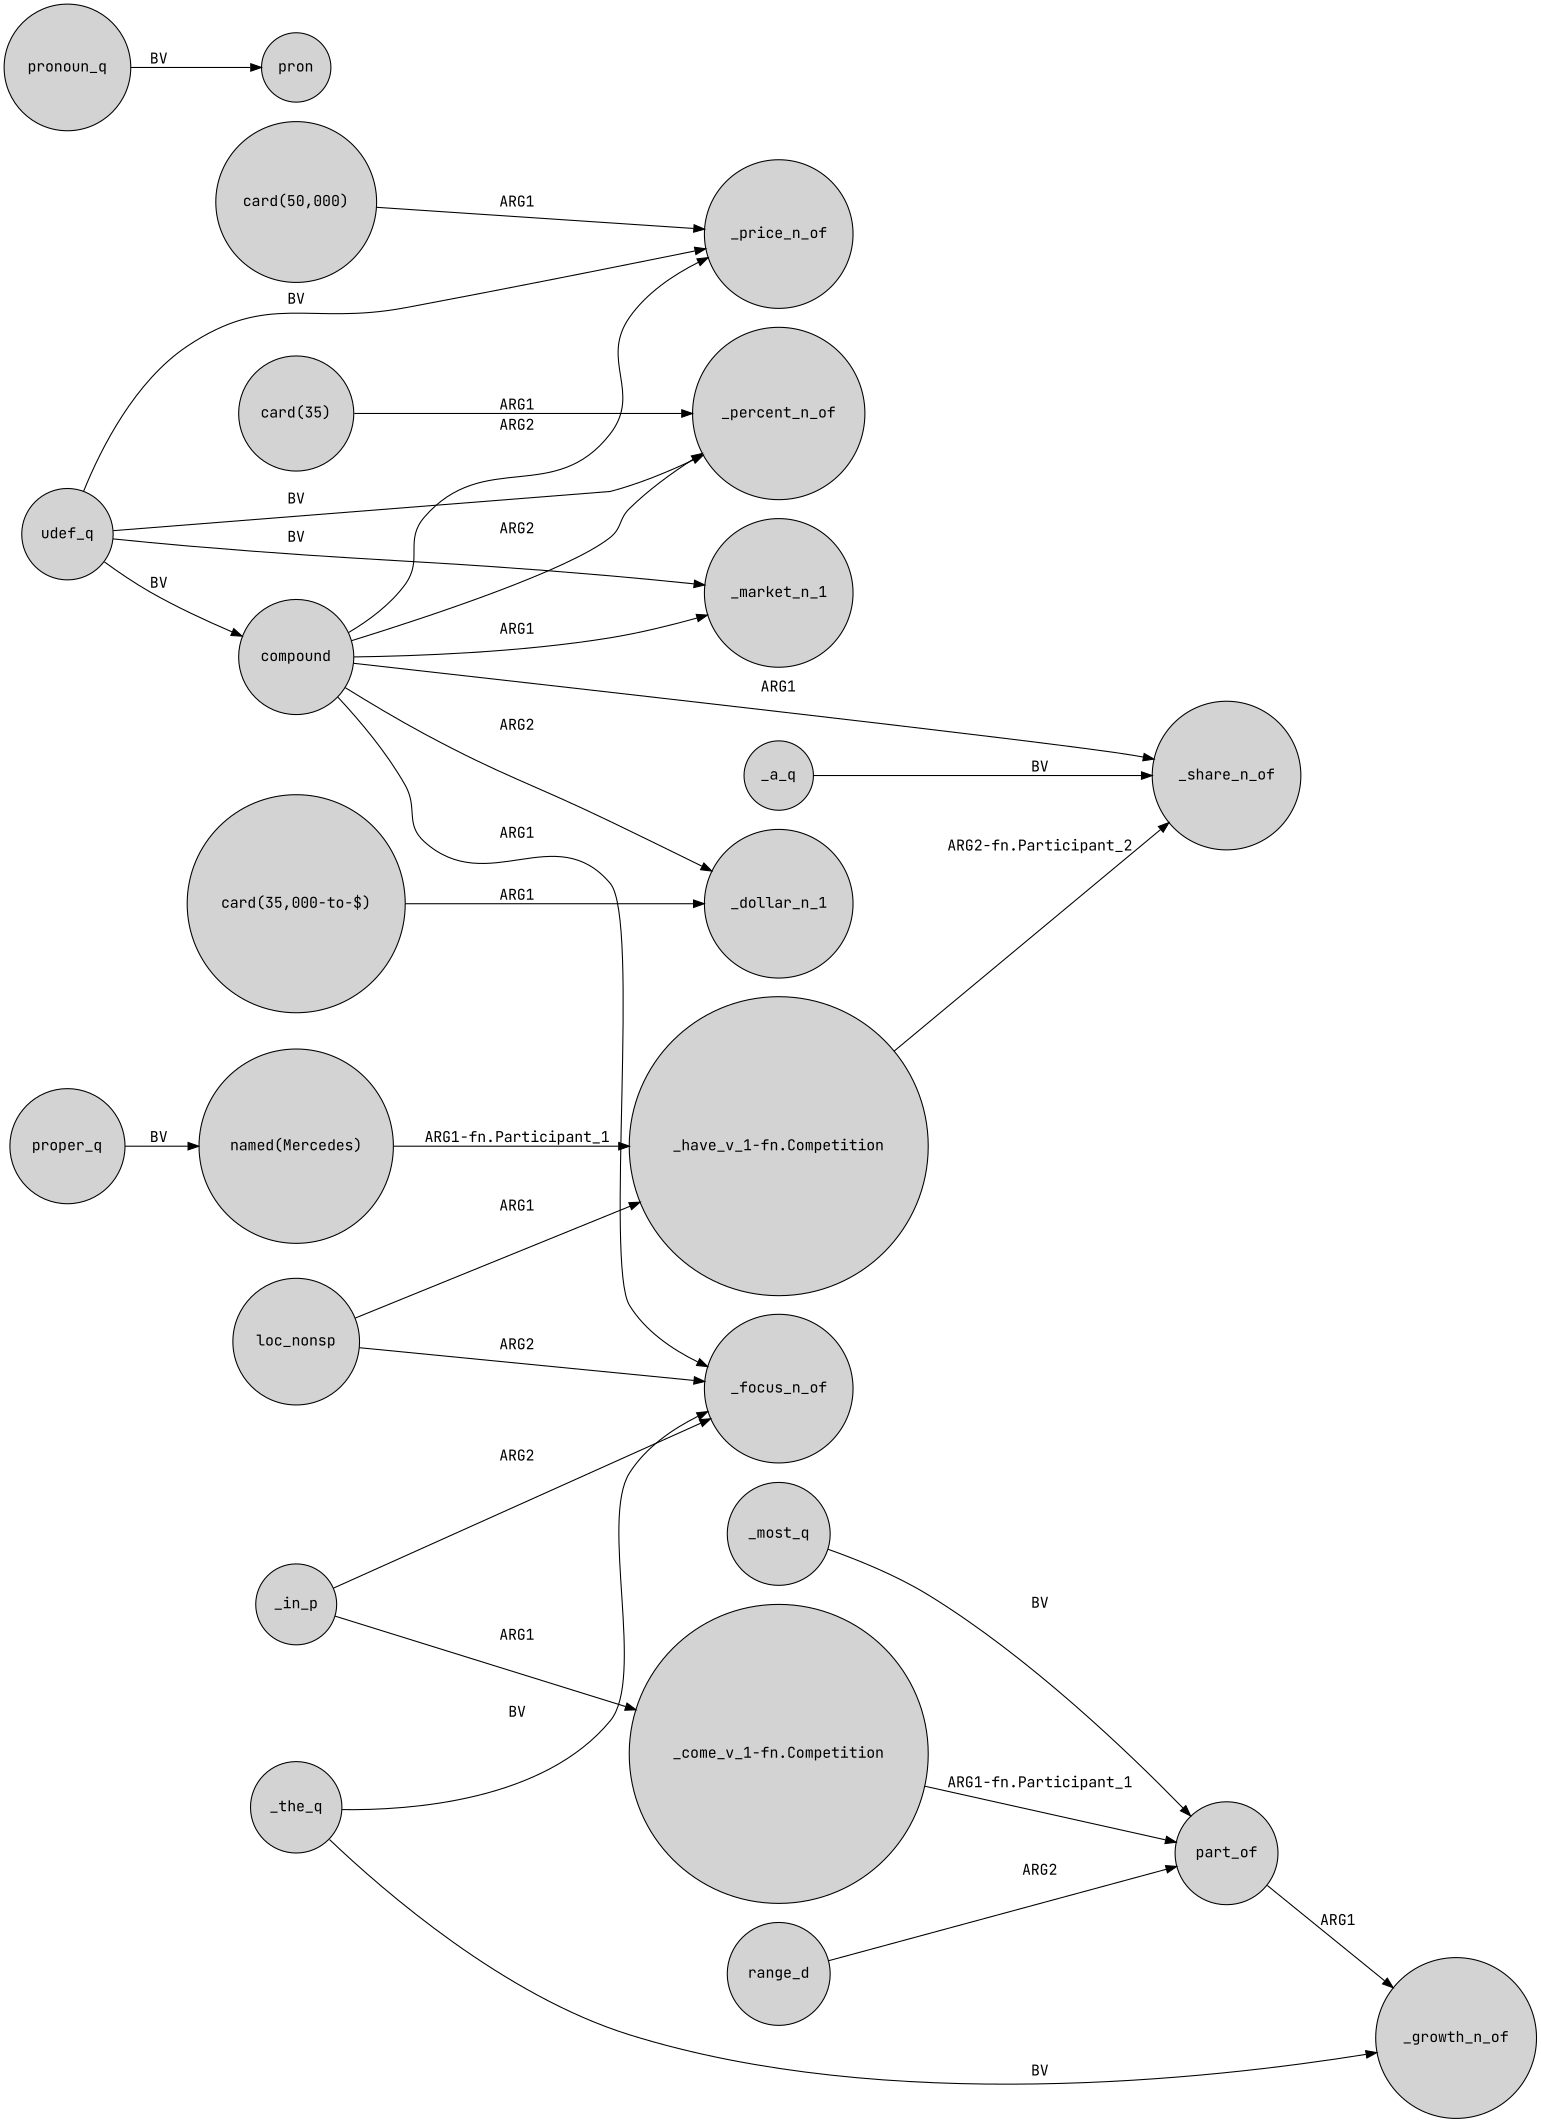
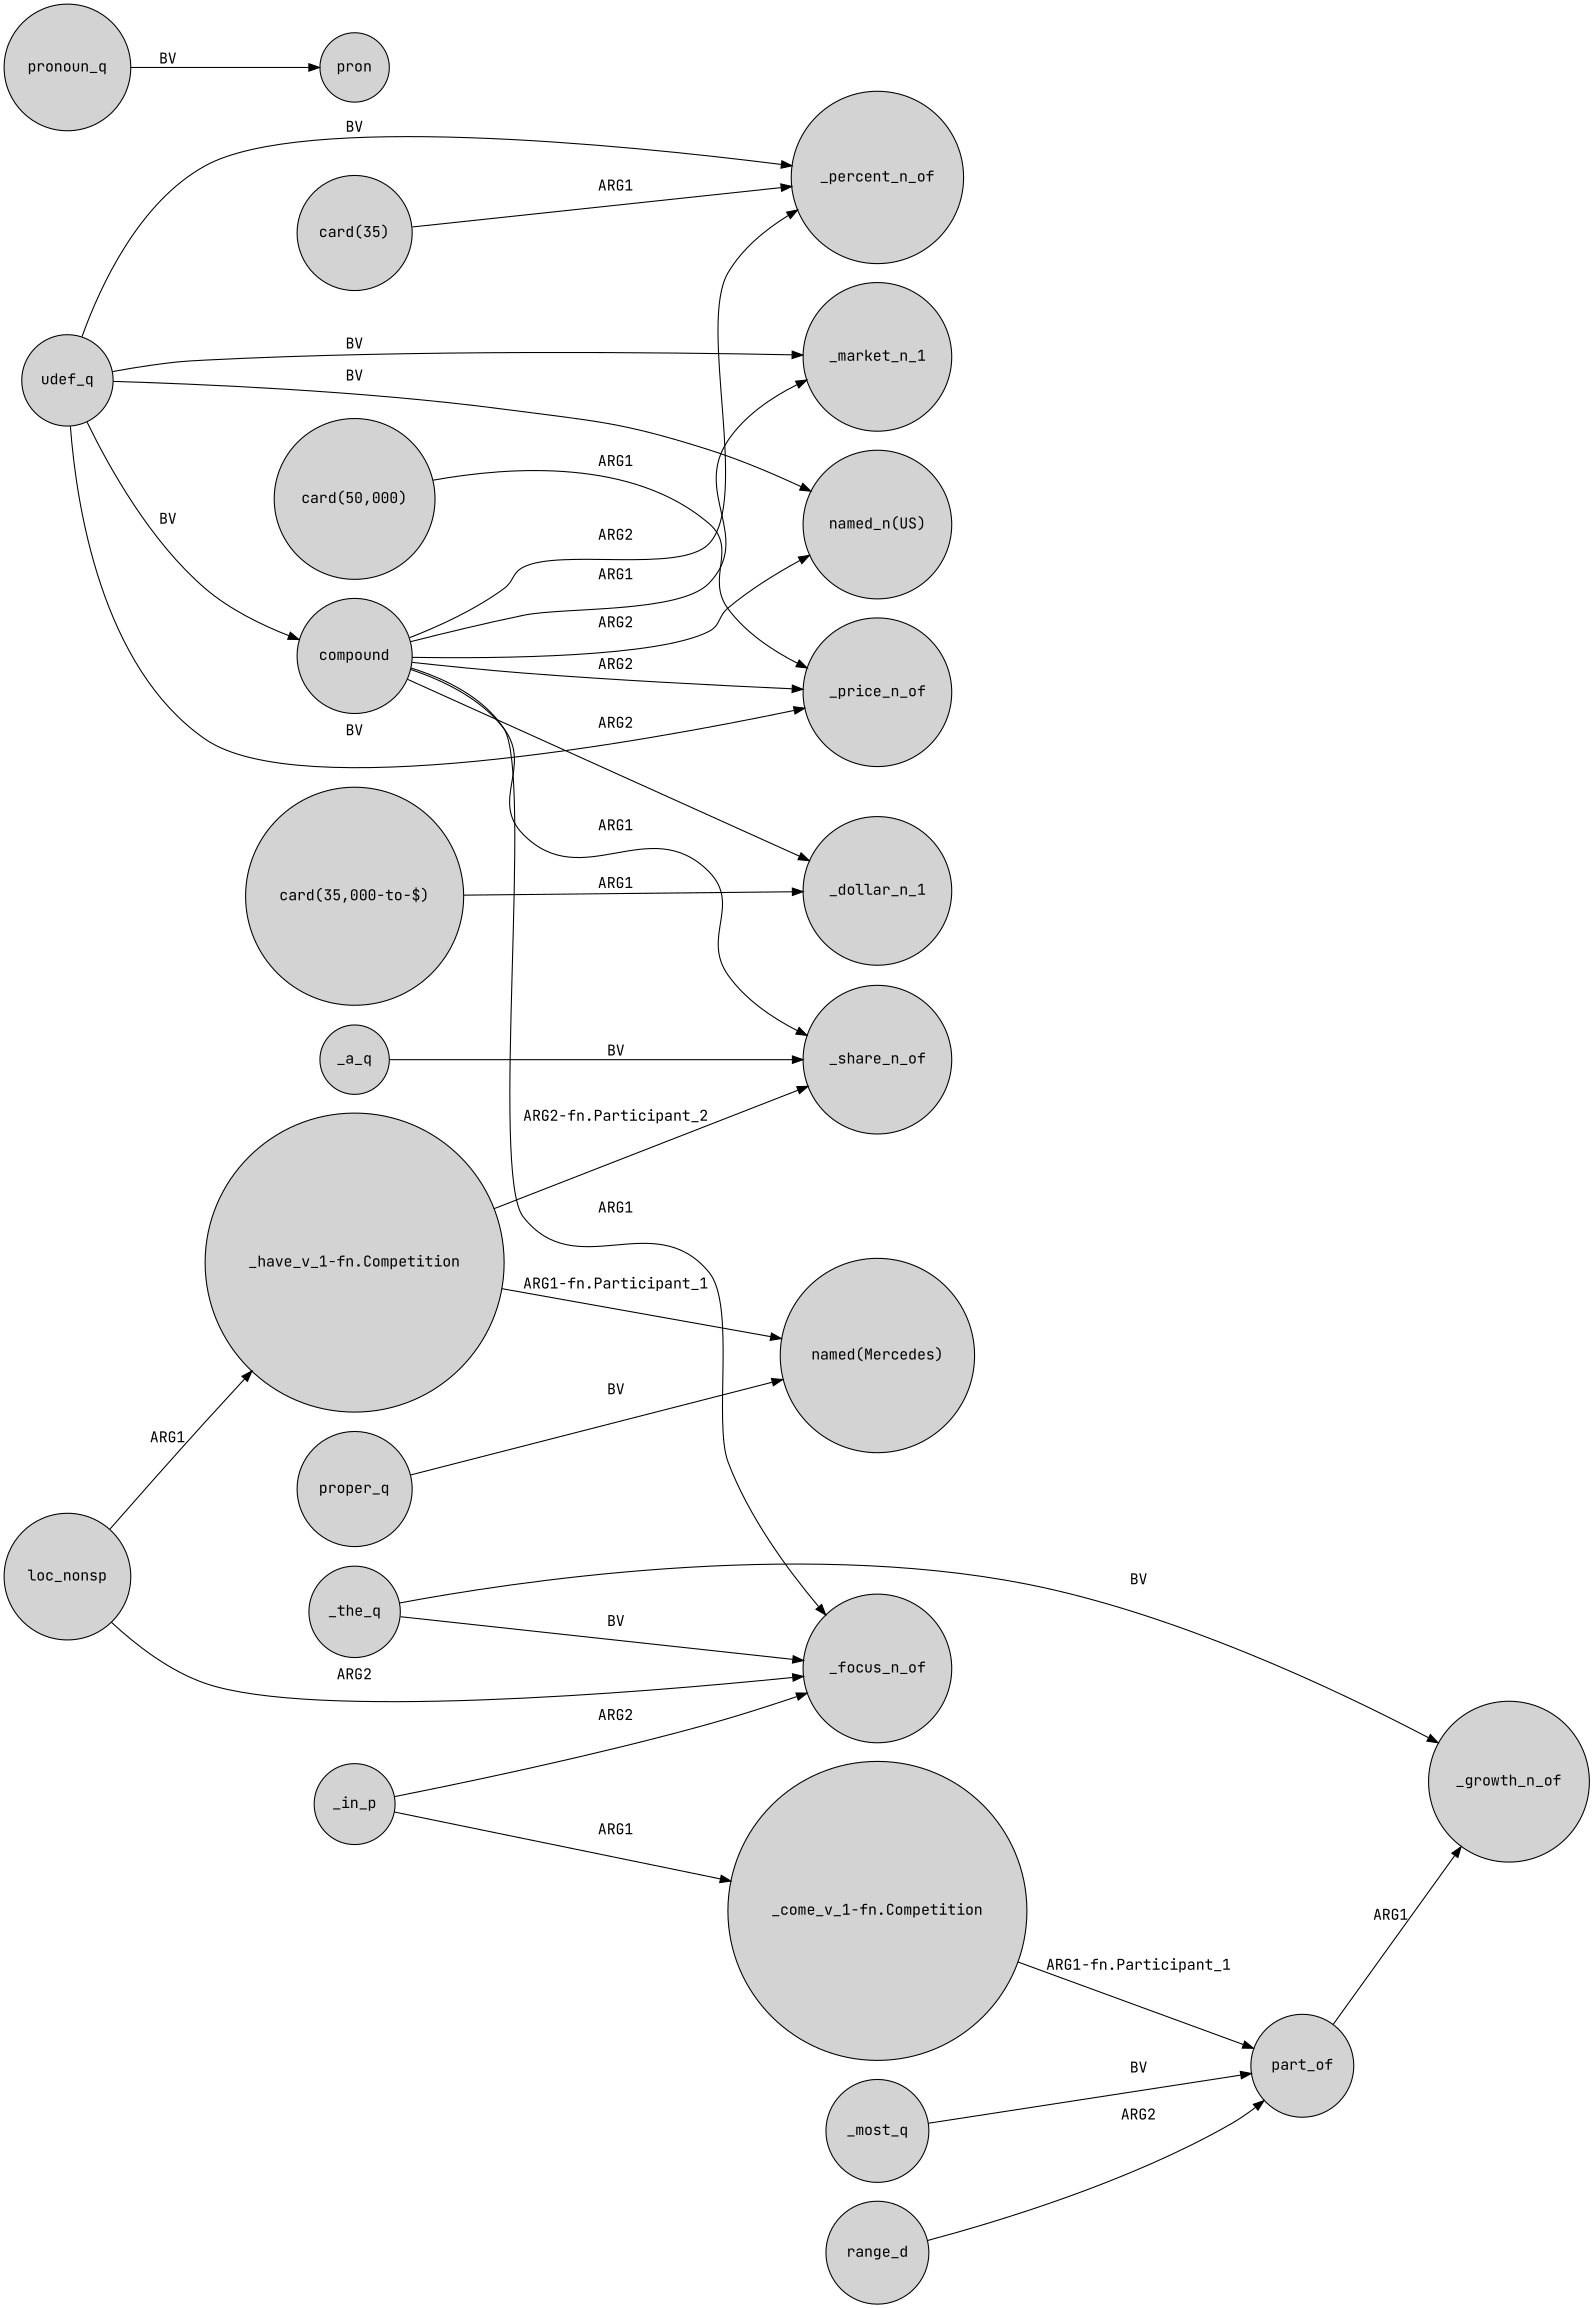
none -> (877, 525)
(506, 1146) -> (636, 1313)
